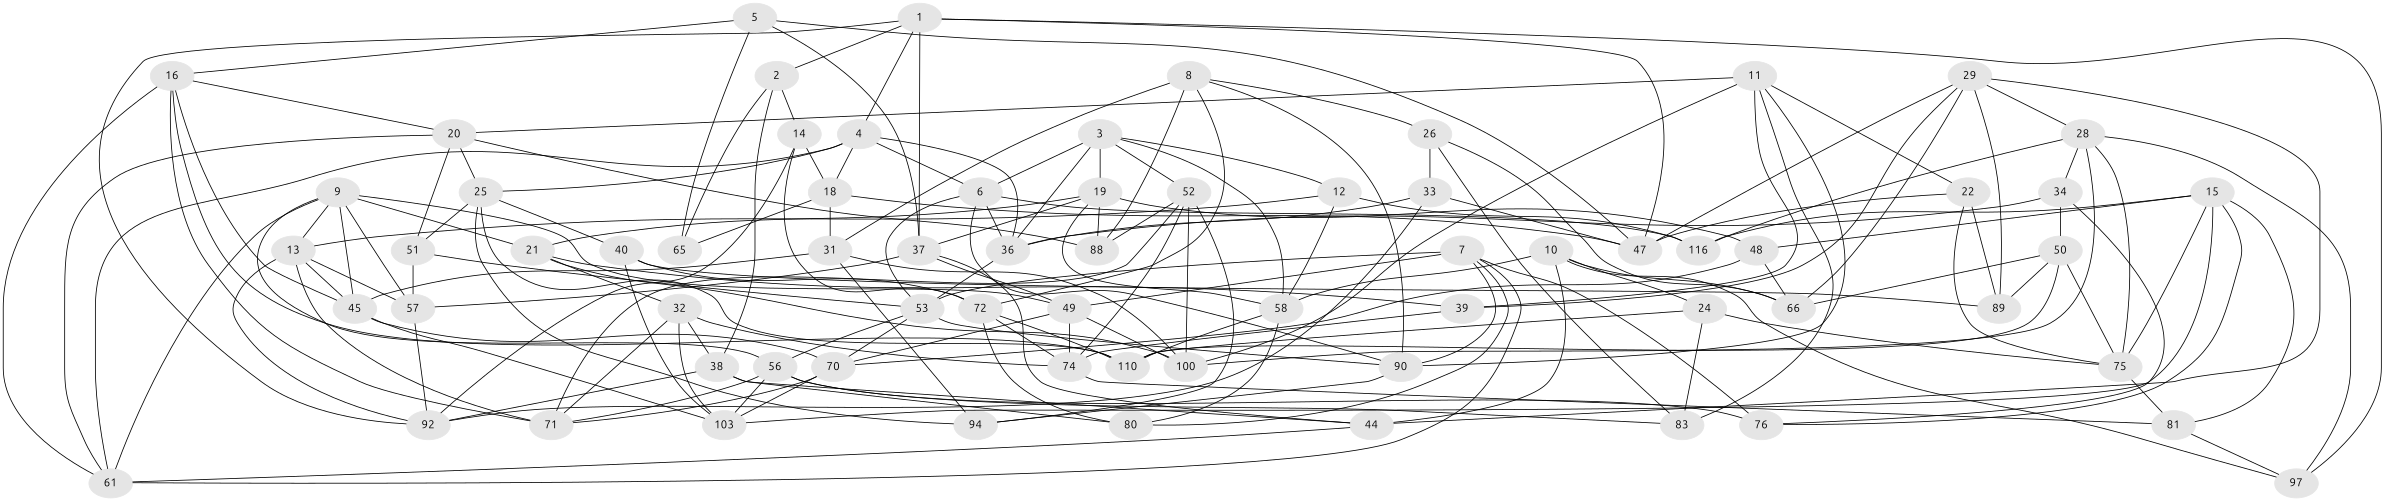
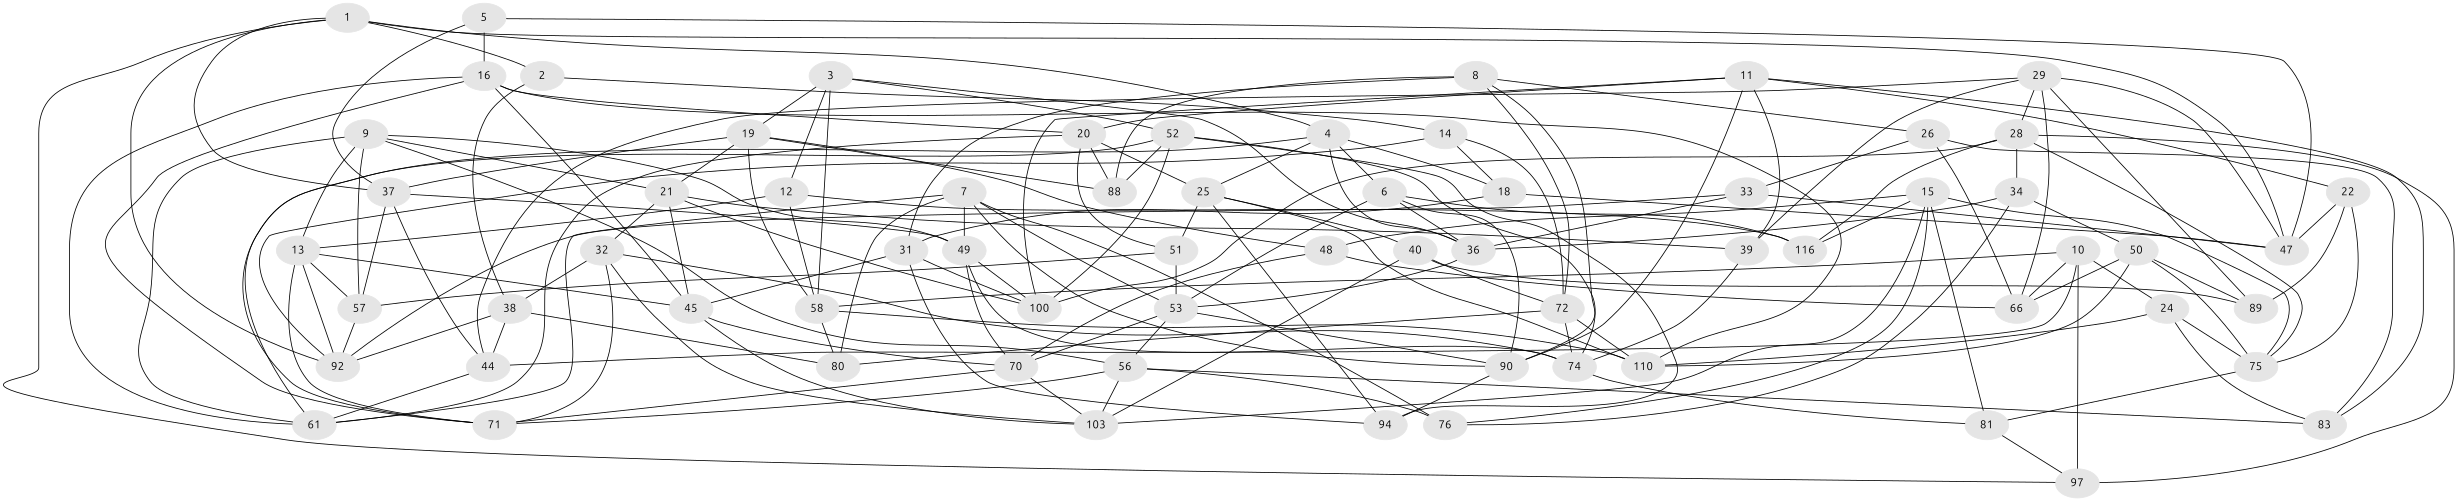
(1040, 163) -> none
(346, 251) -> (679, 250)
(680, 251) -> none
